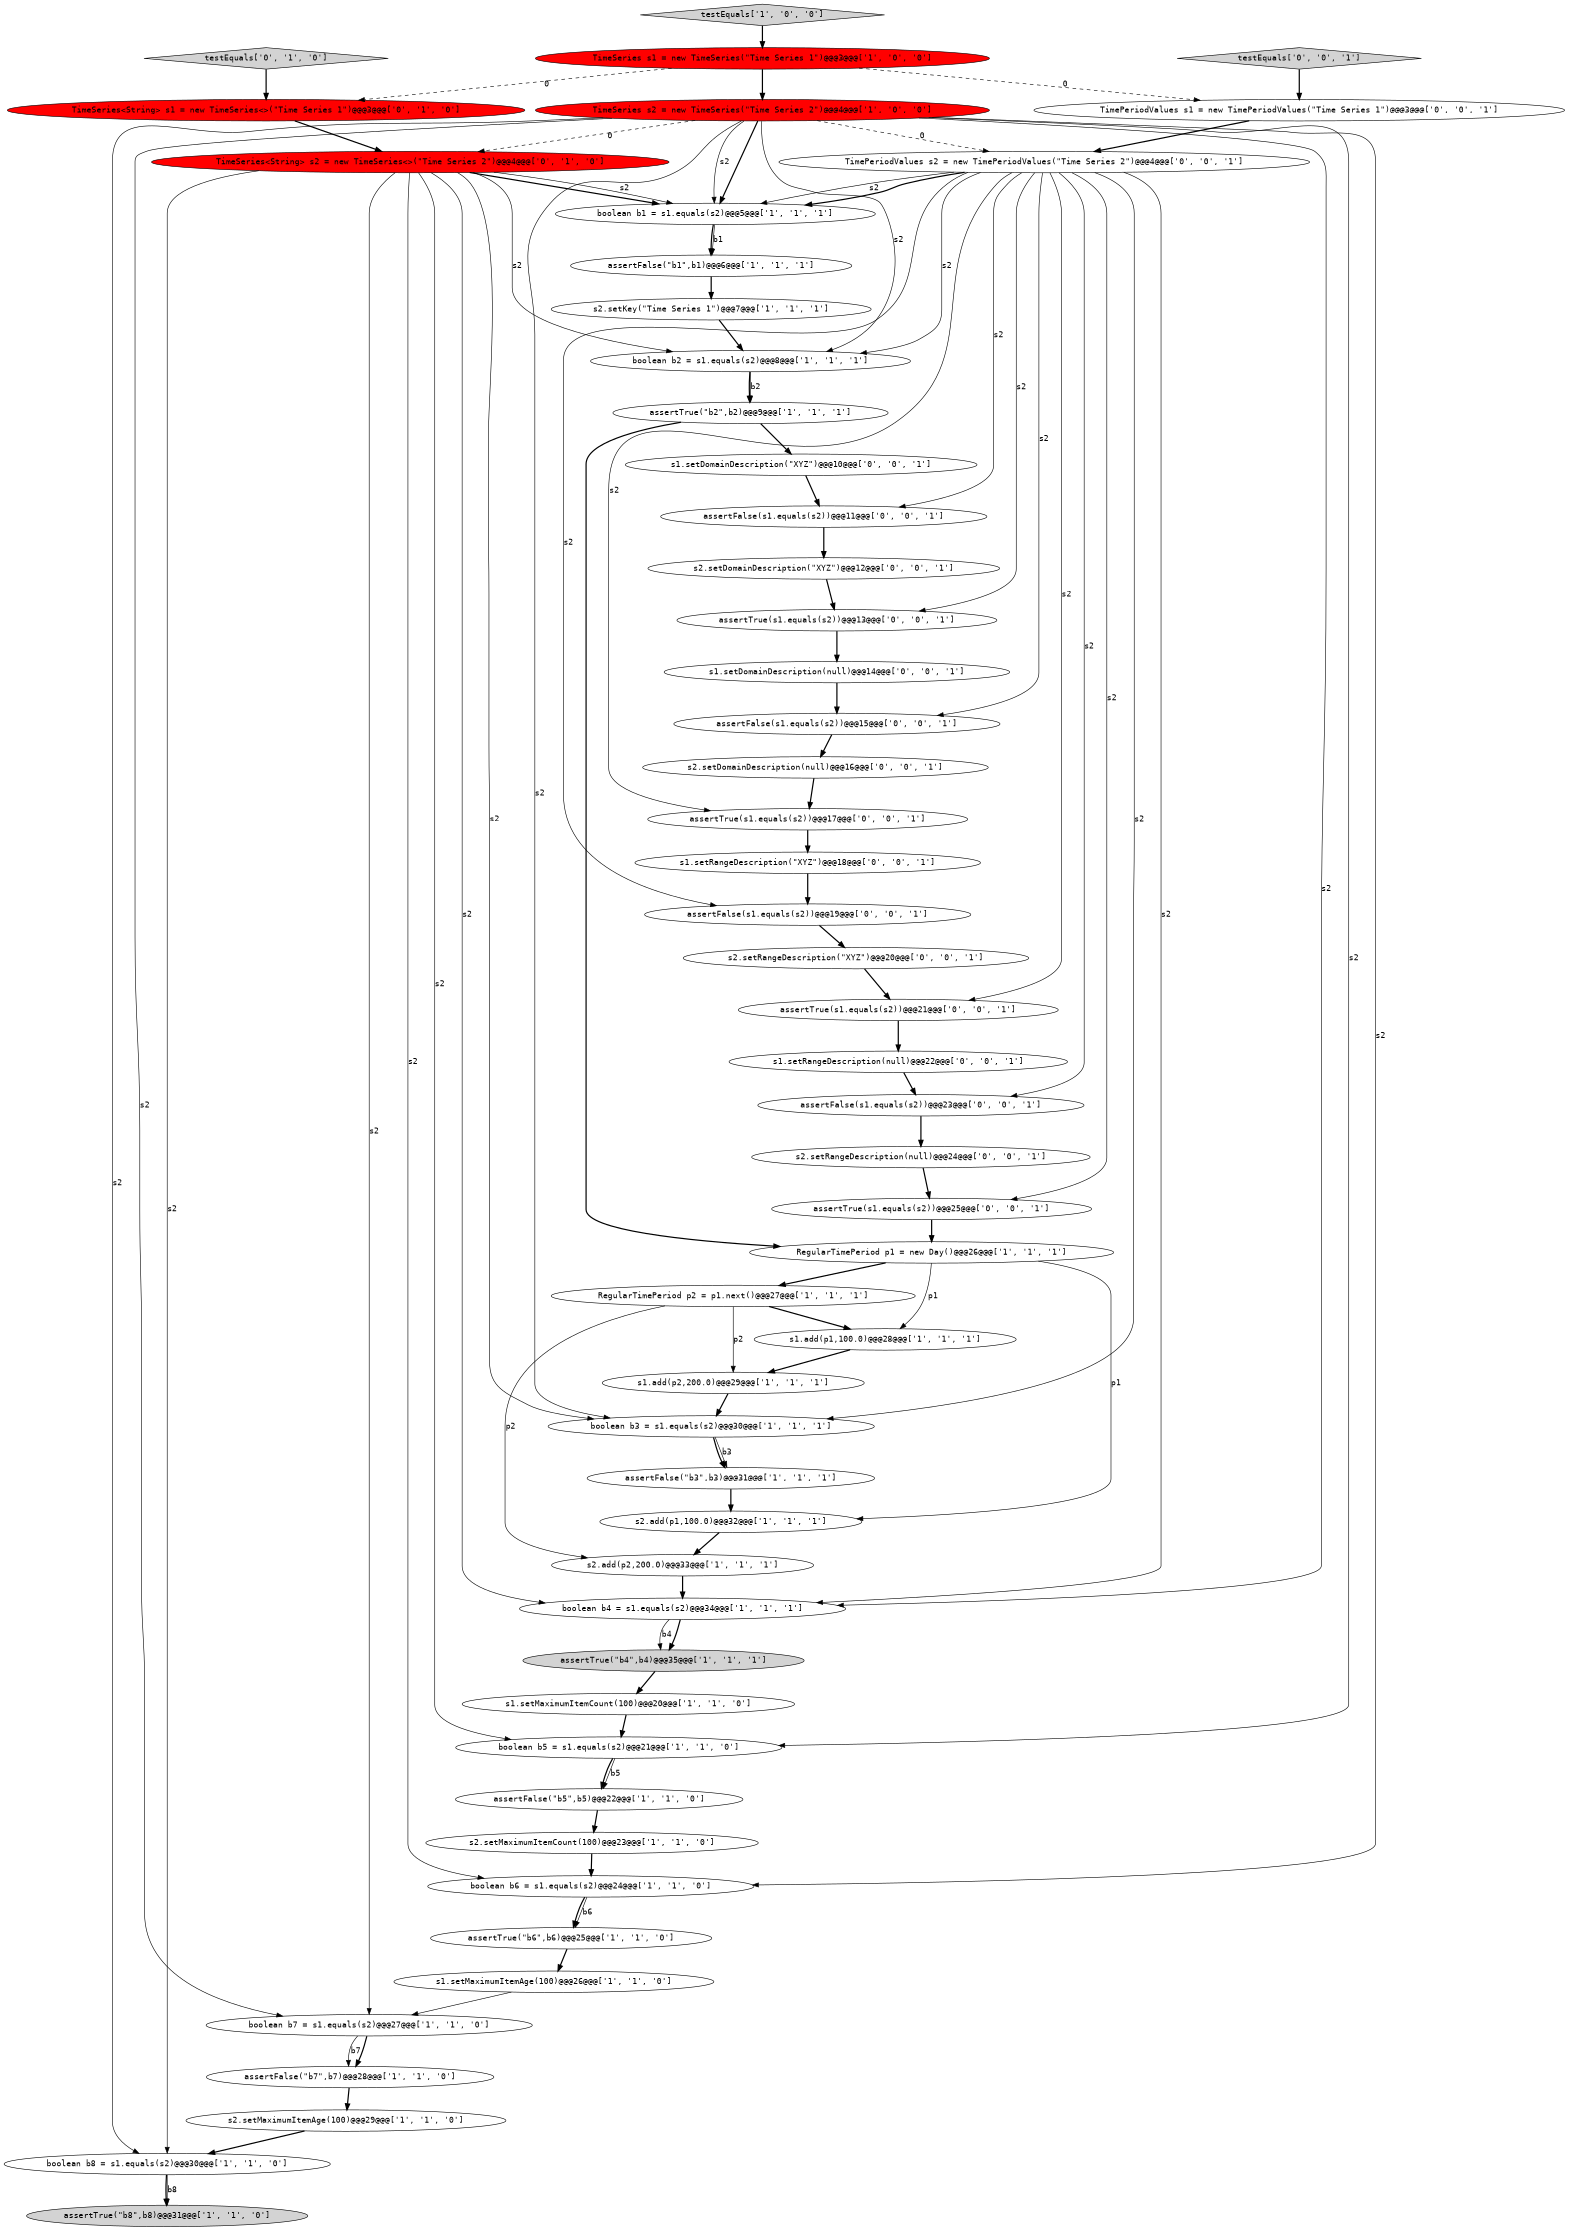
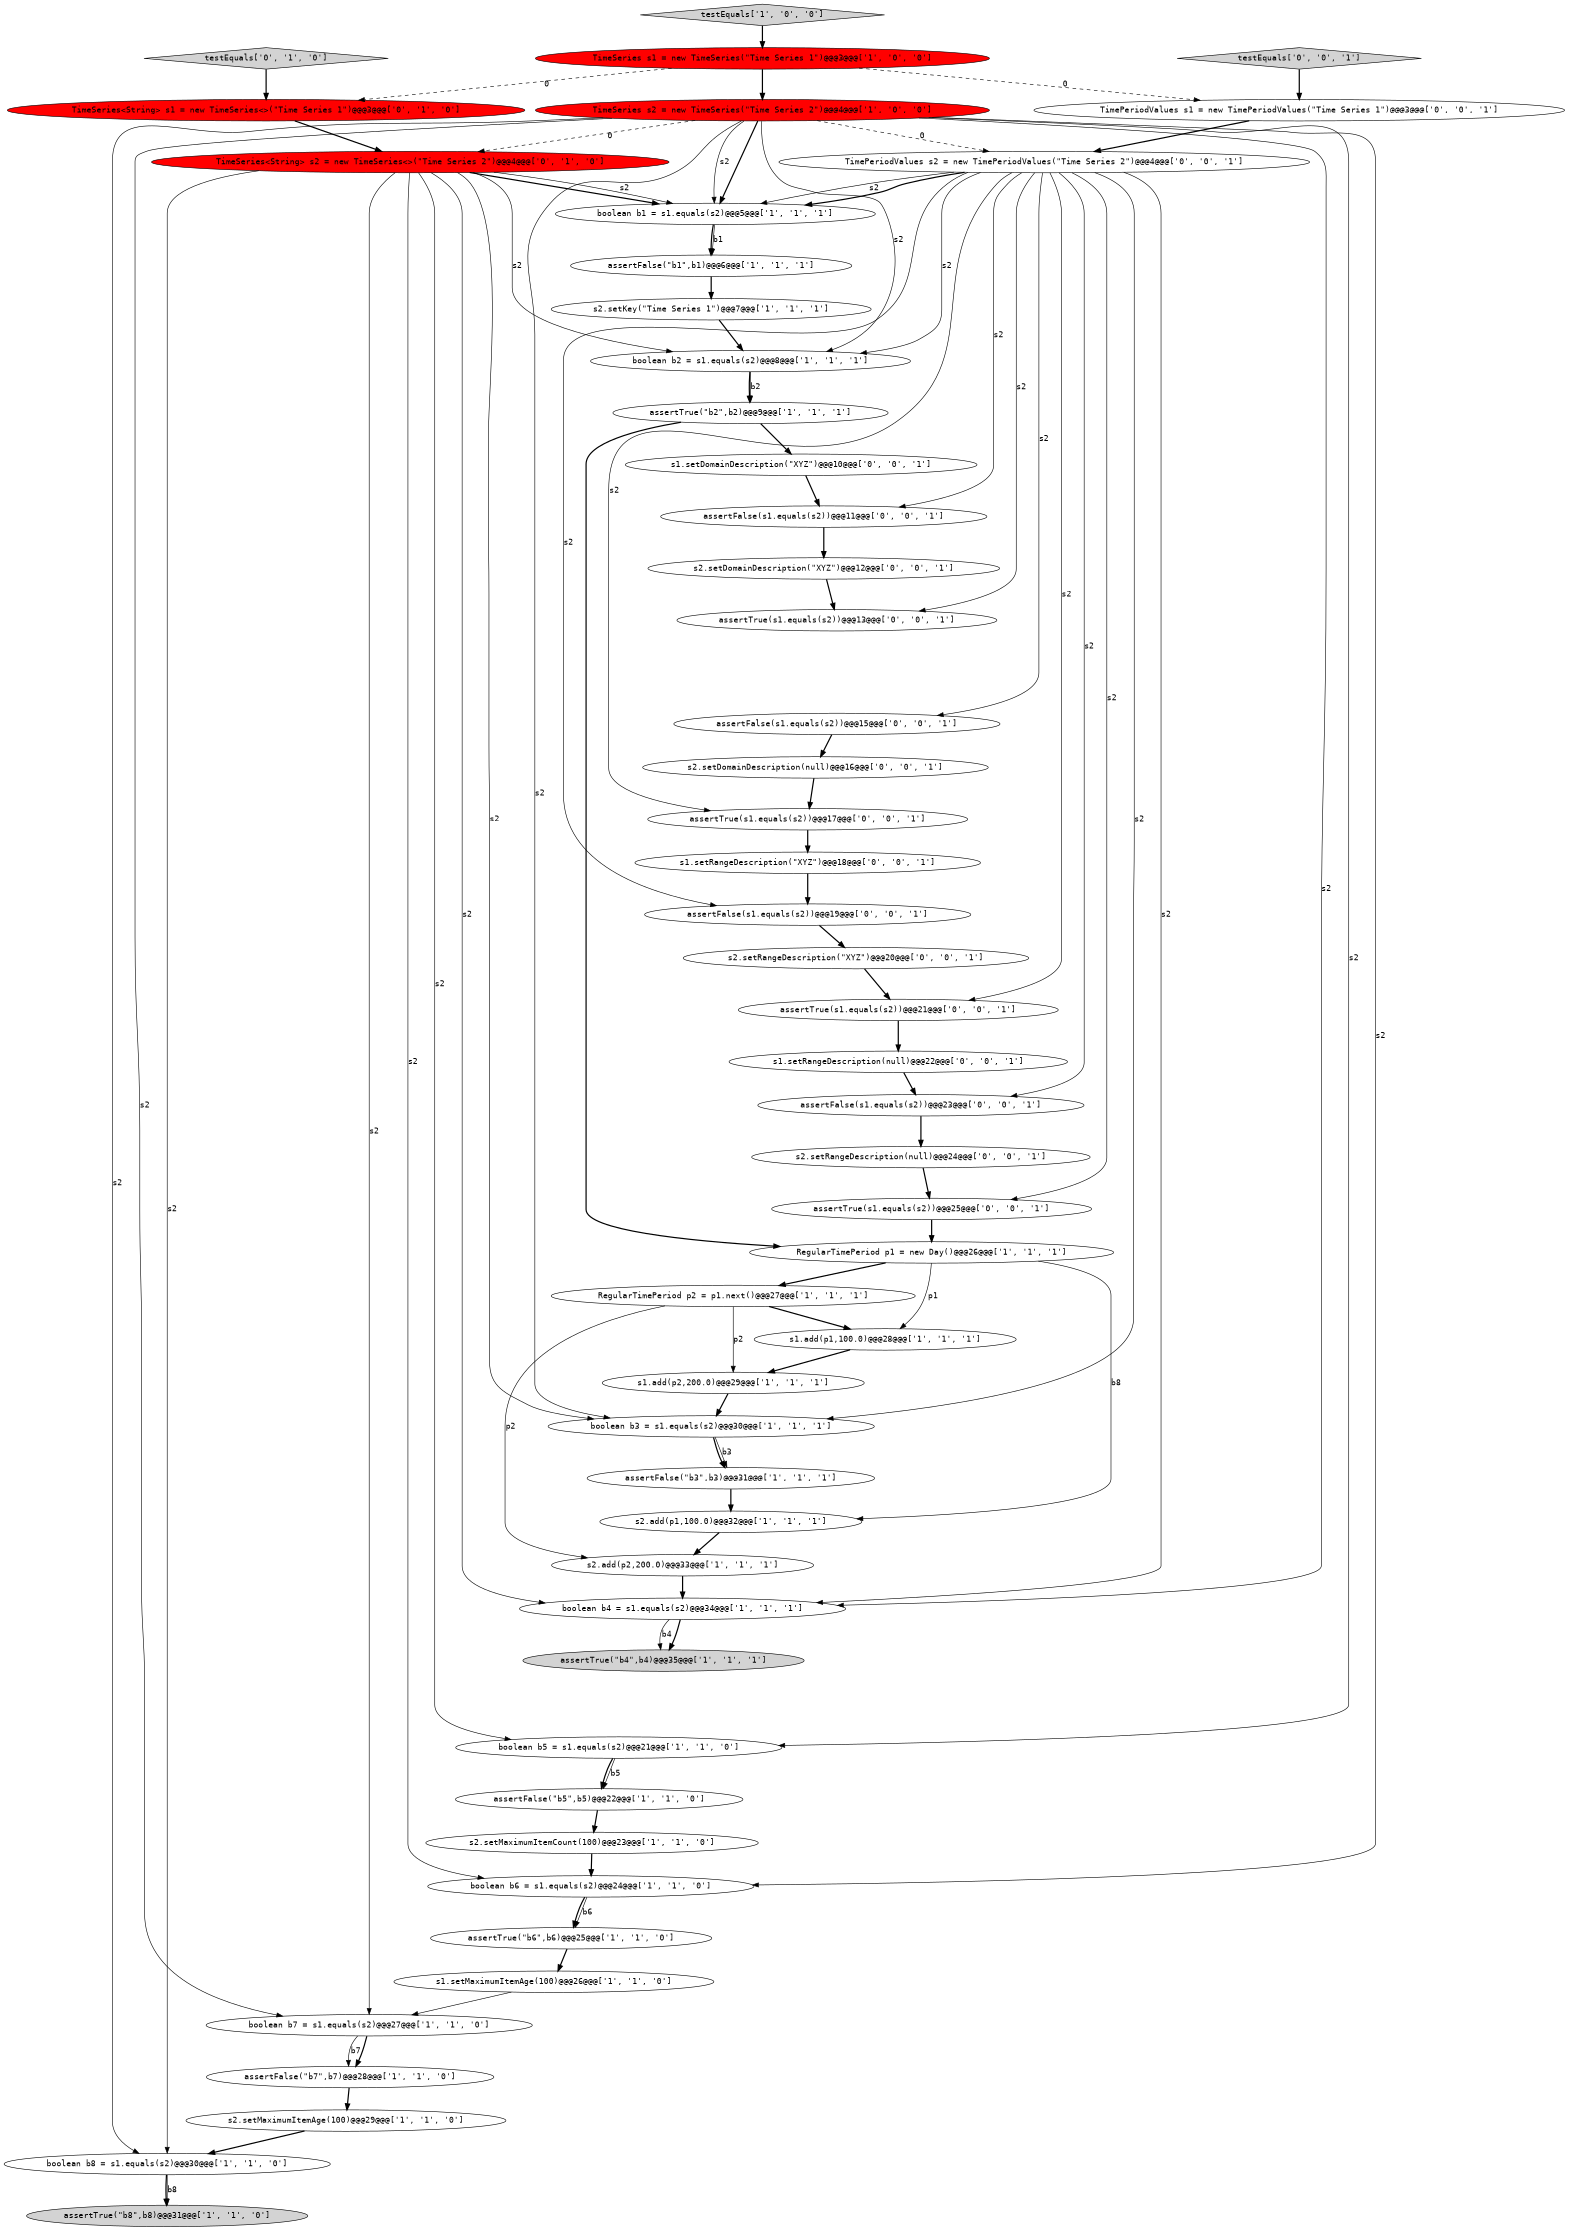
(837, 672) -> none
(1116, 1383) -> (1116, 1383)
(628, 1704) -> none
